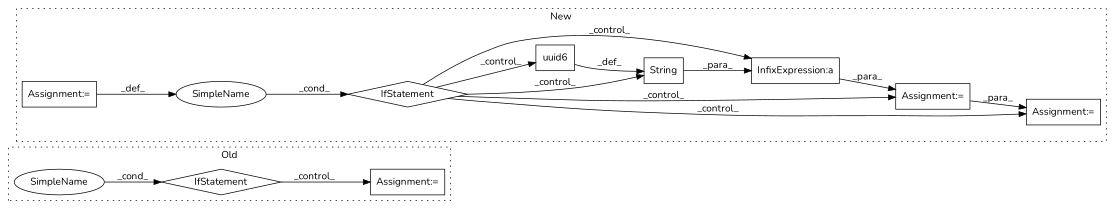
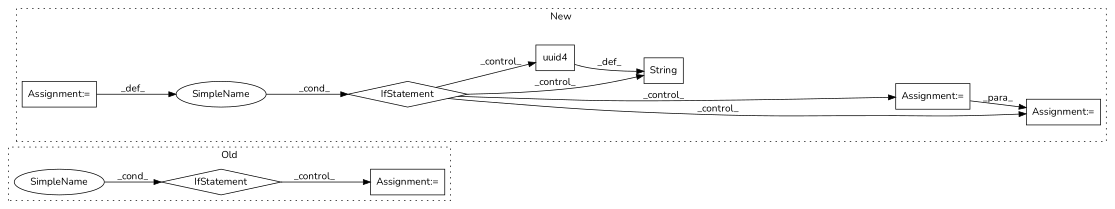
(555, 58) -> (555, 58)
(795, 71) -> none
